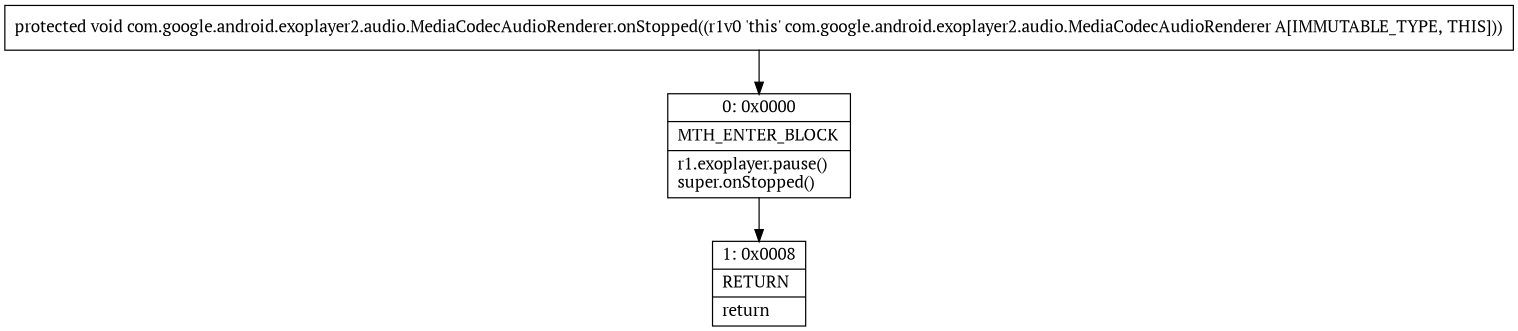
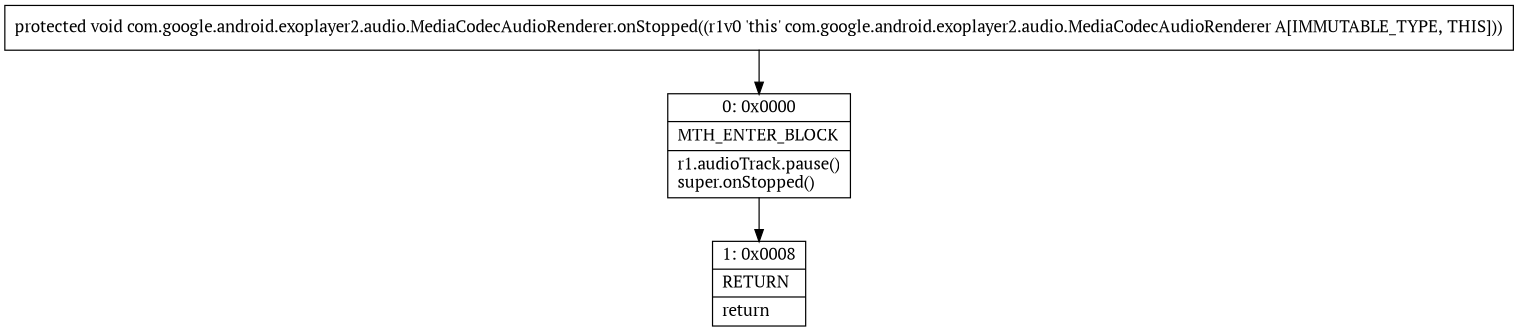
(752, 165) -> (759, 165)
